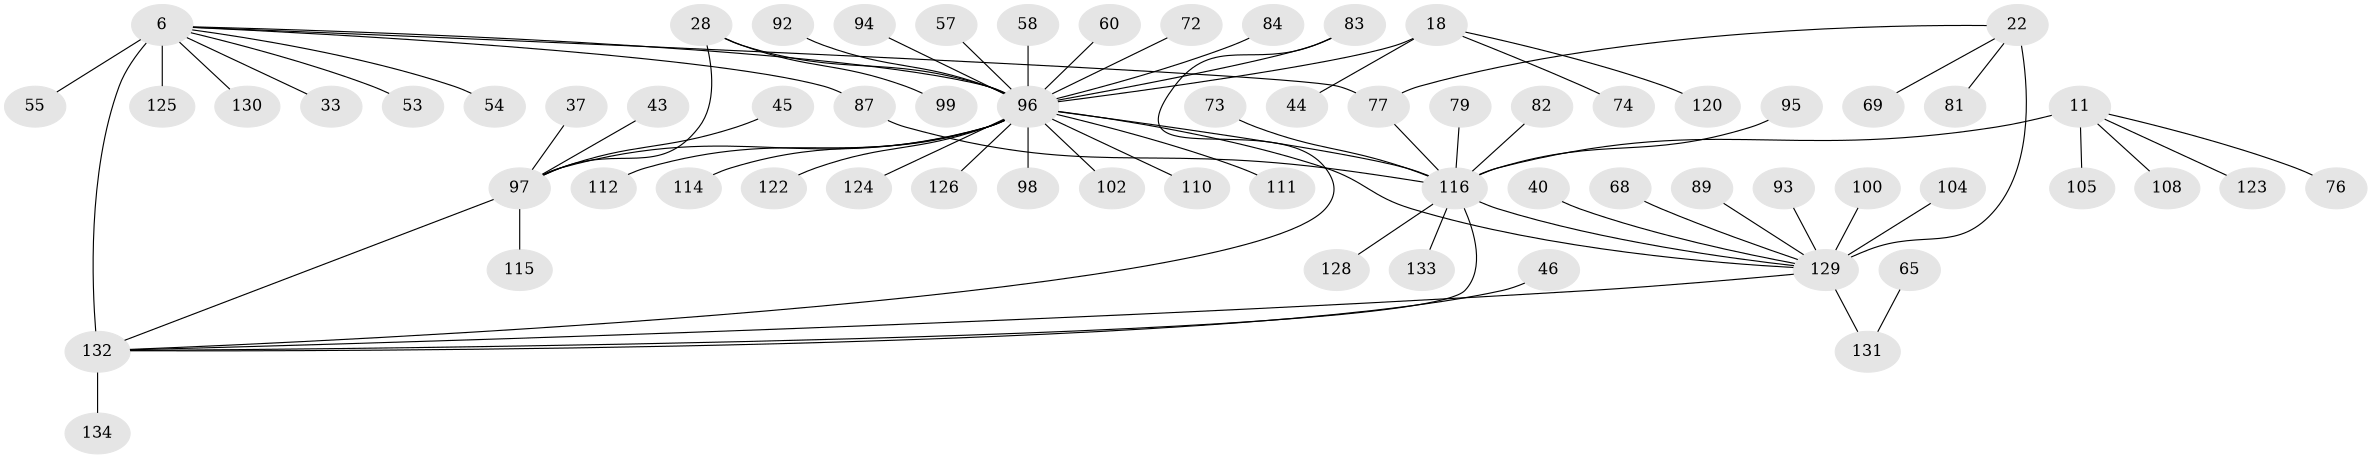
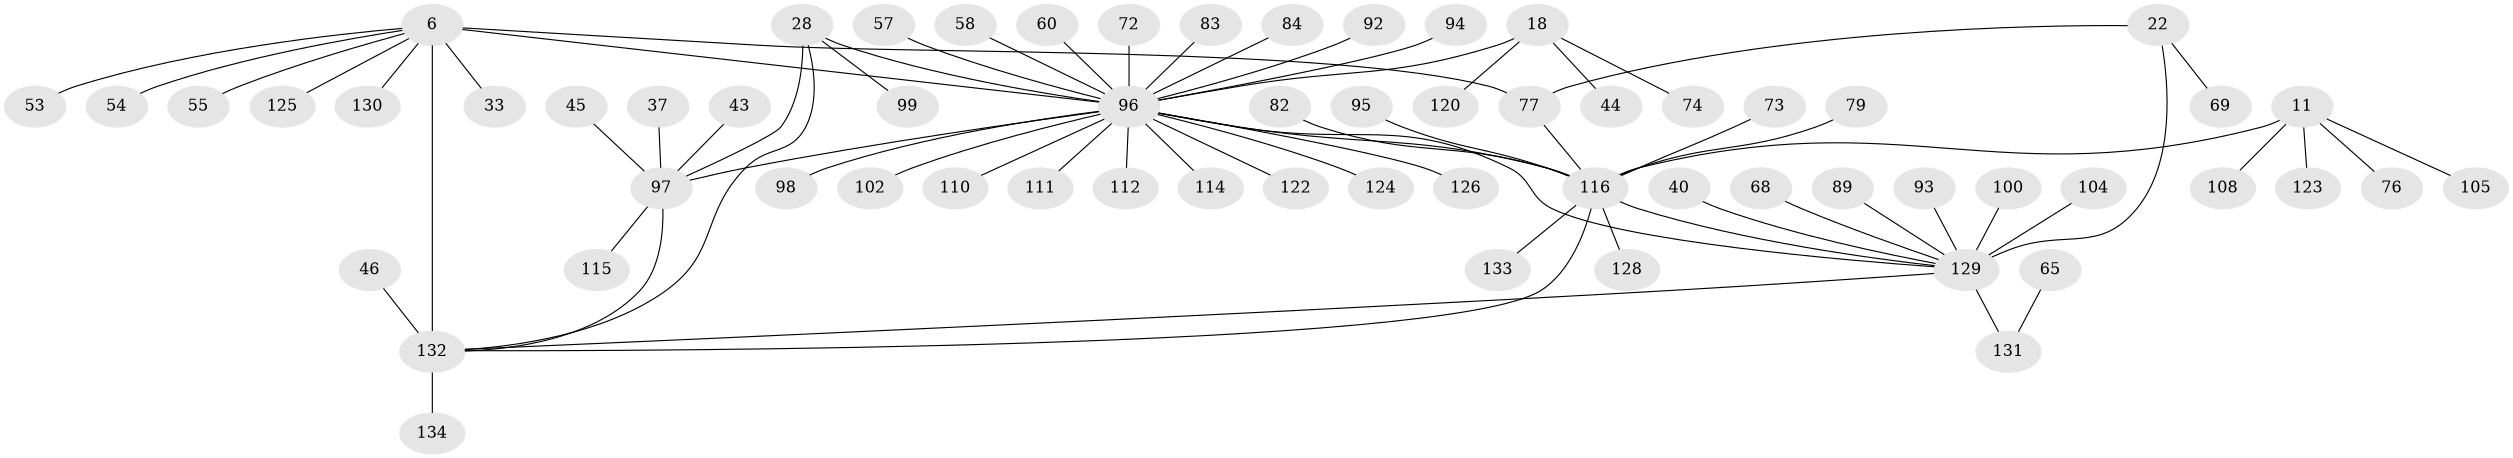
(865, 107) -> none
(1955, 107) -> none
(949, 293) -> (698, 256)
